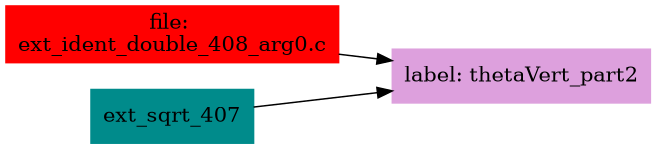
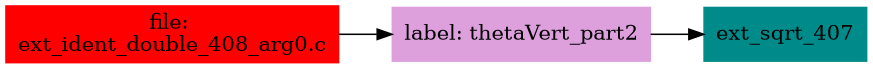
(316, 100) -> (670, 34)
